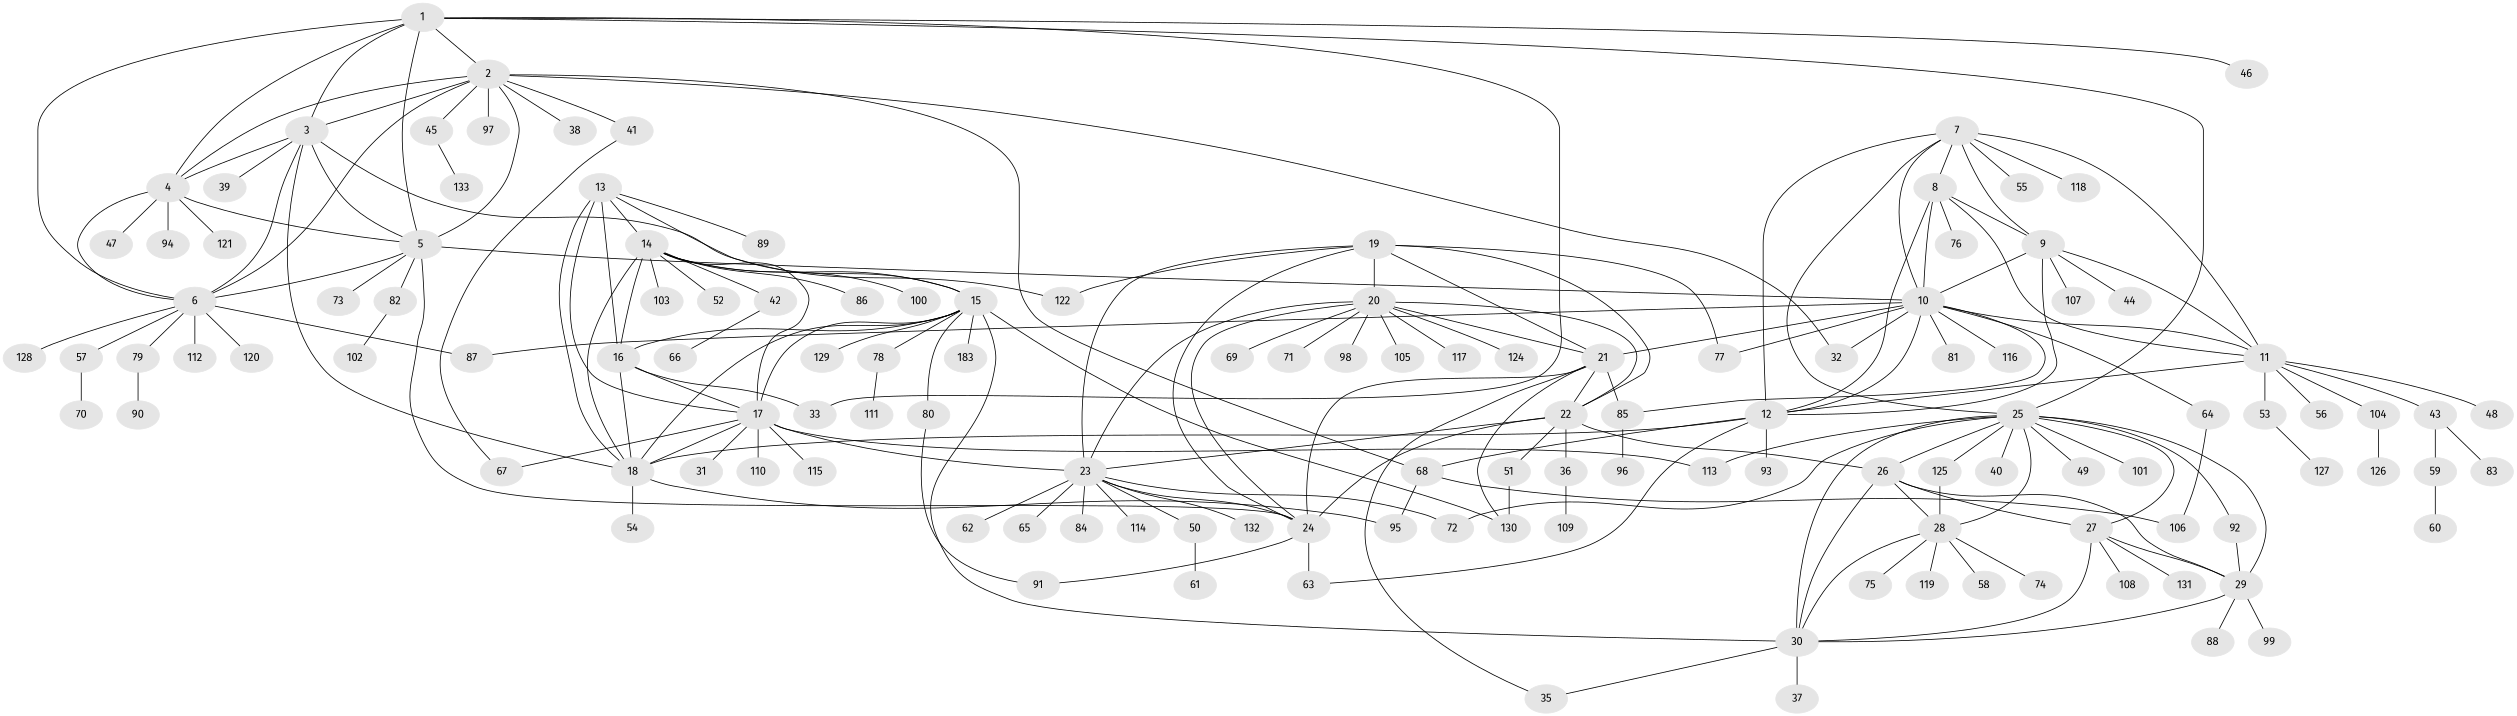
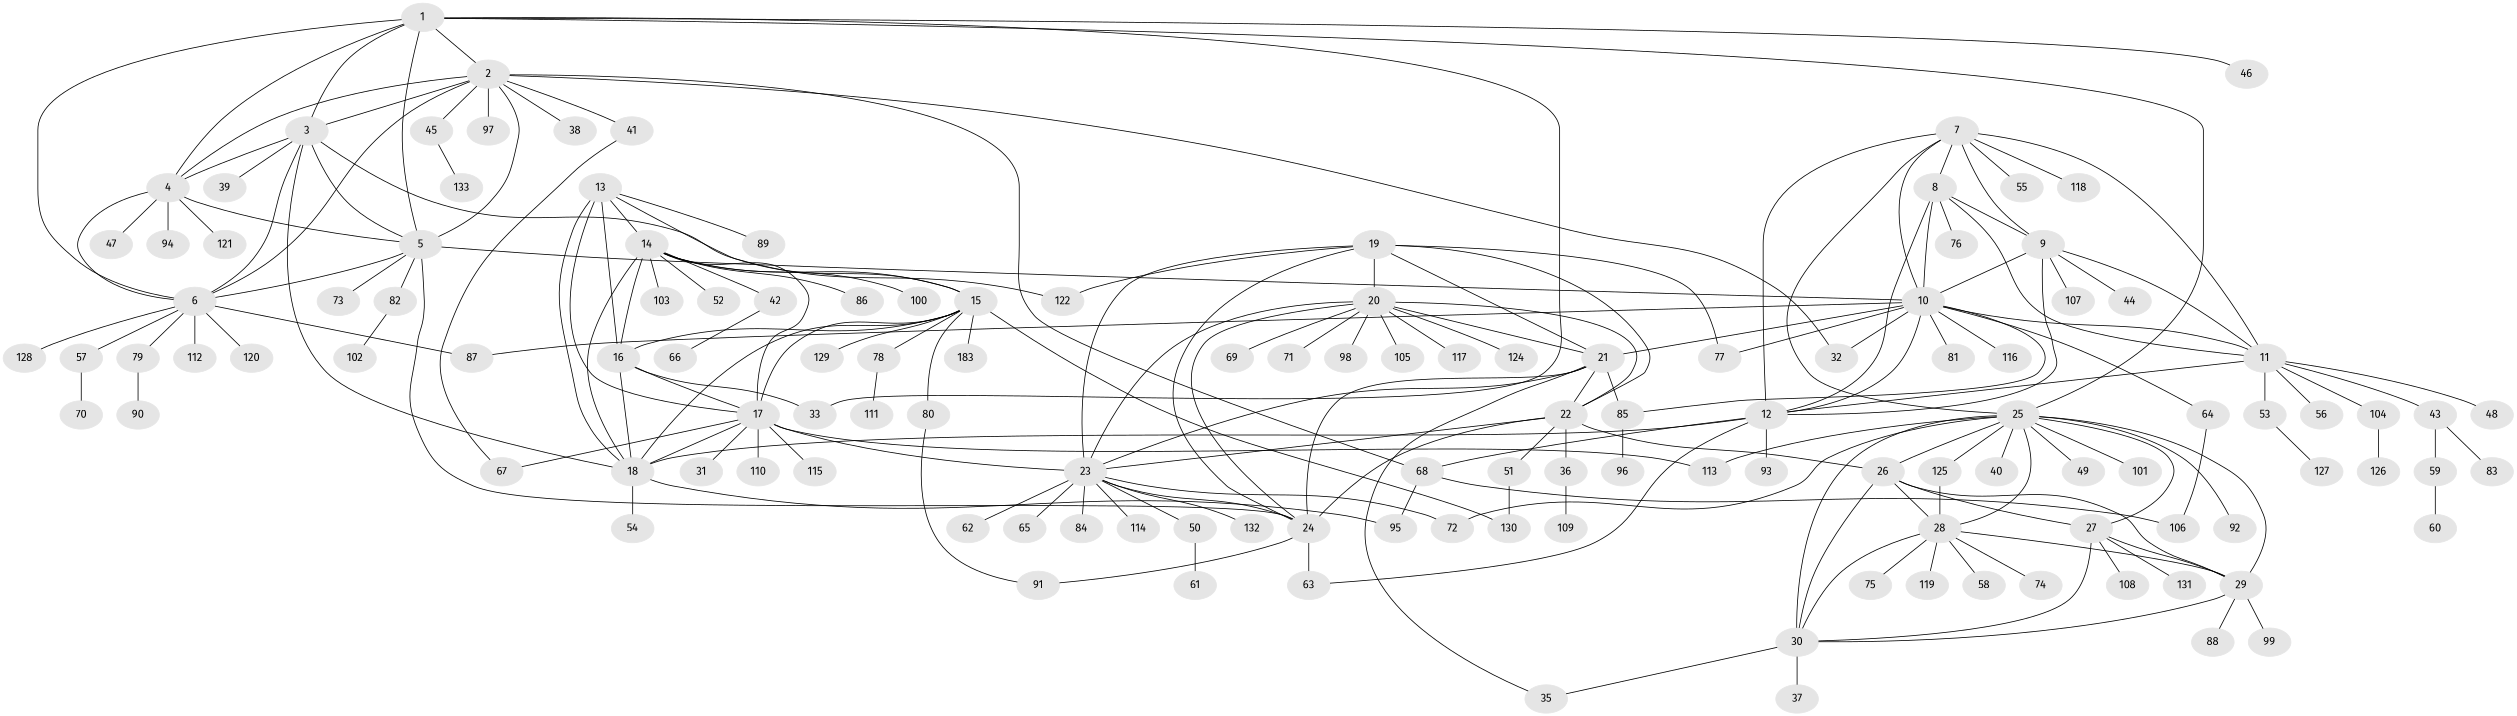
(1512, 414) -> (1378, 390)
(2238, 557) -> (2081, 547)
(1222, 623) -> none
